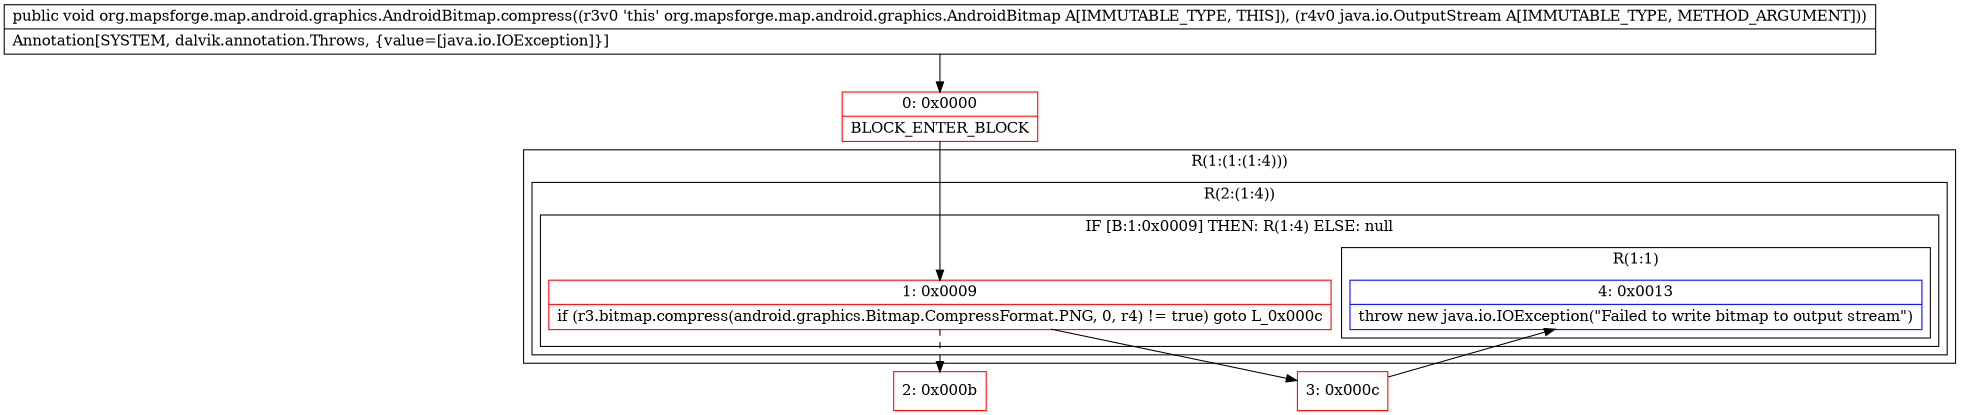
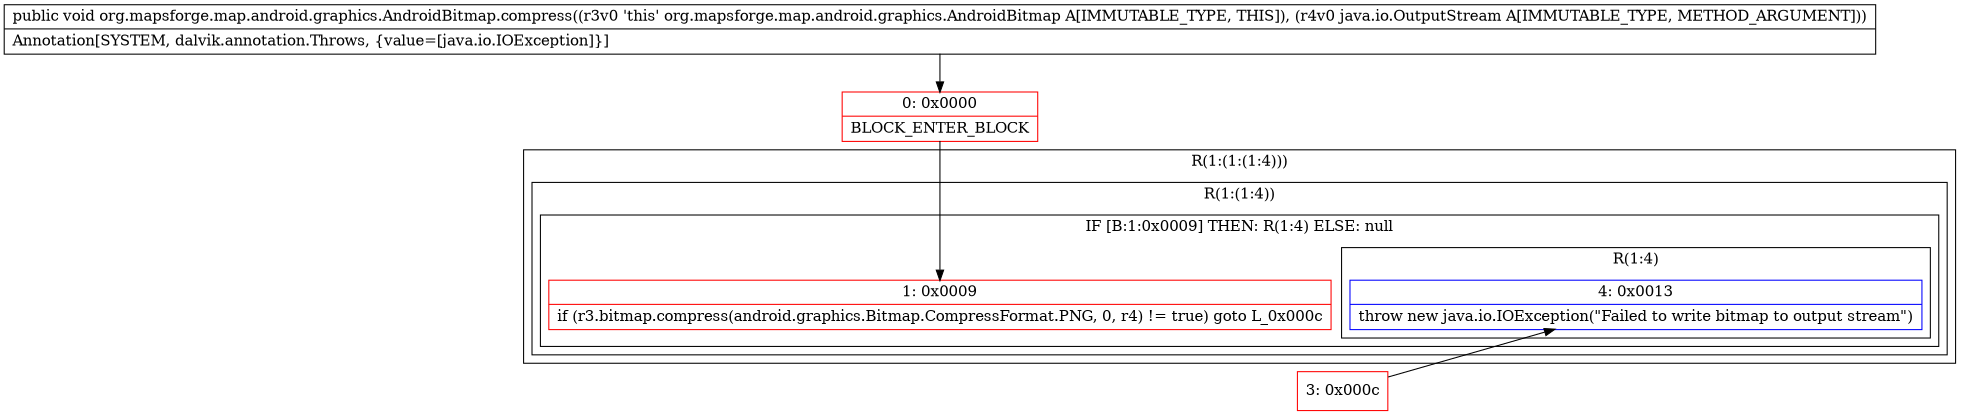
(1240, 195) -> (1240, 195)
(1636, 260) -> (1636, 260)
(1169, 354) -> none
(940, 391) -> none
